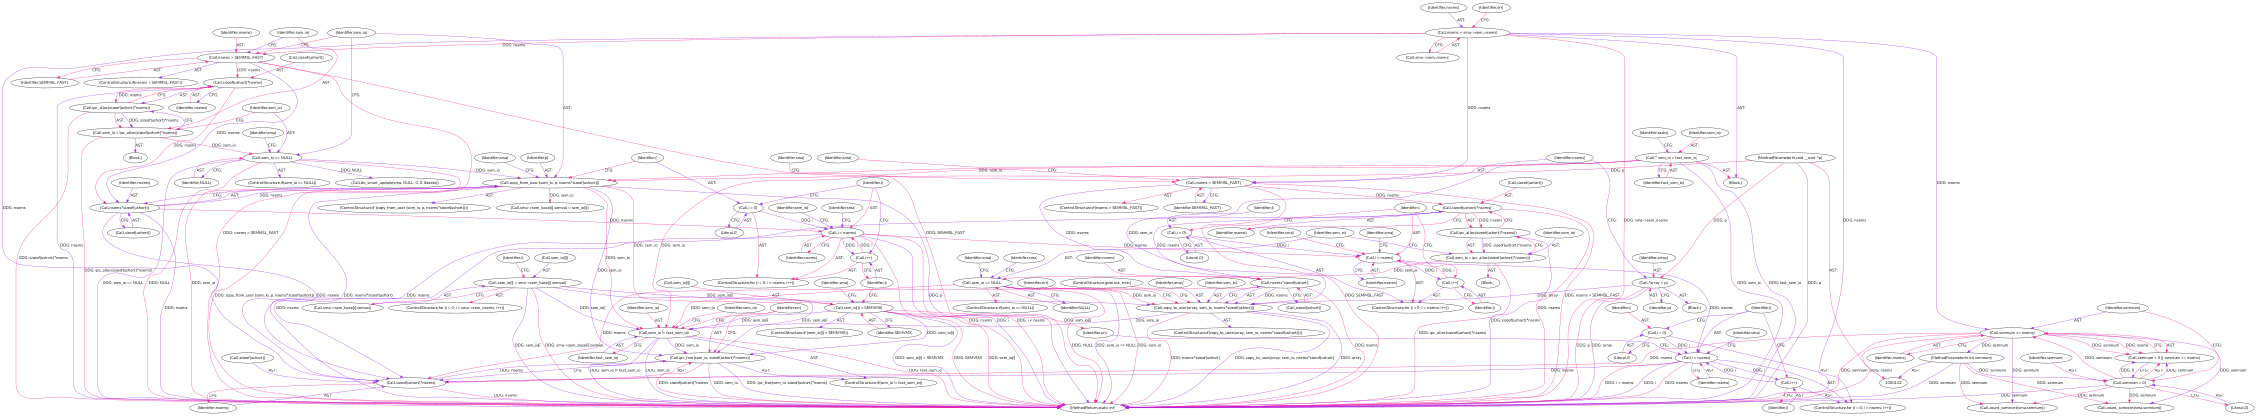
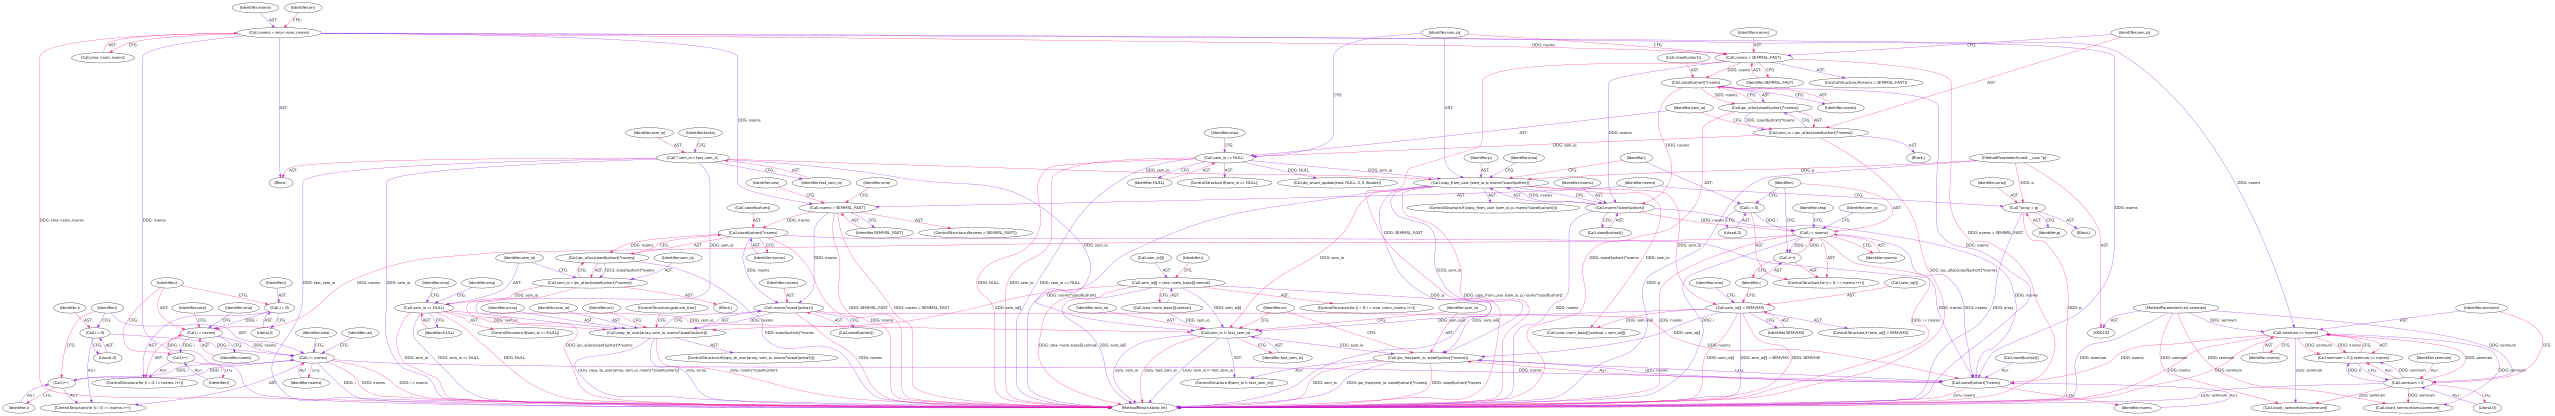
(981, 170) -> (1026, 198)
(1444, 300) -> none
(855, 301) -> (921, 319)
(958, 313) -> (1652, 314)
(934, 326) -> (1185, 322)
(1982, 343) -> (2224, 326)
